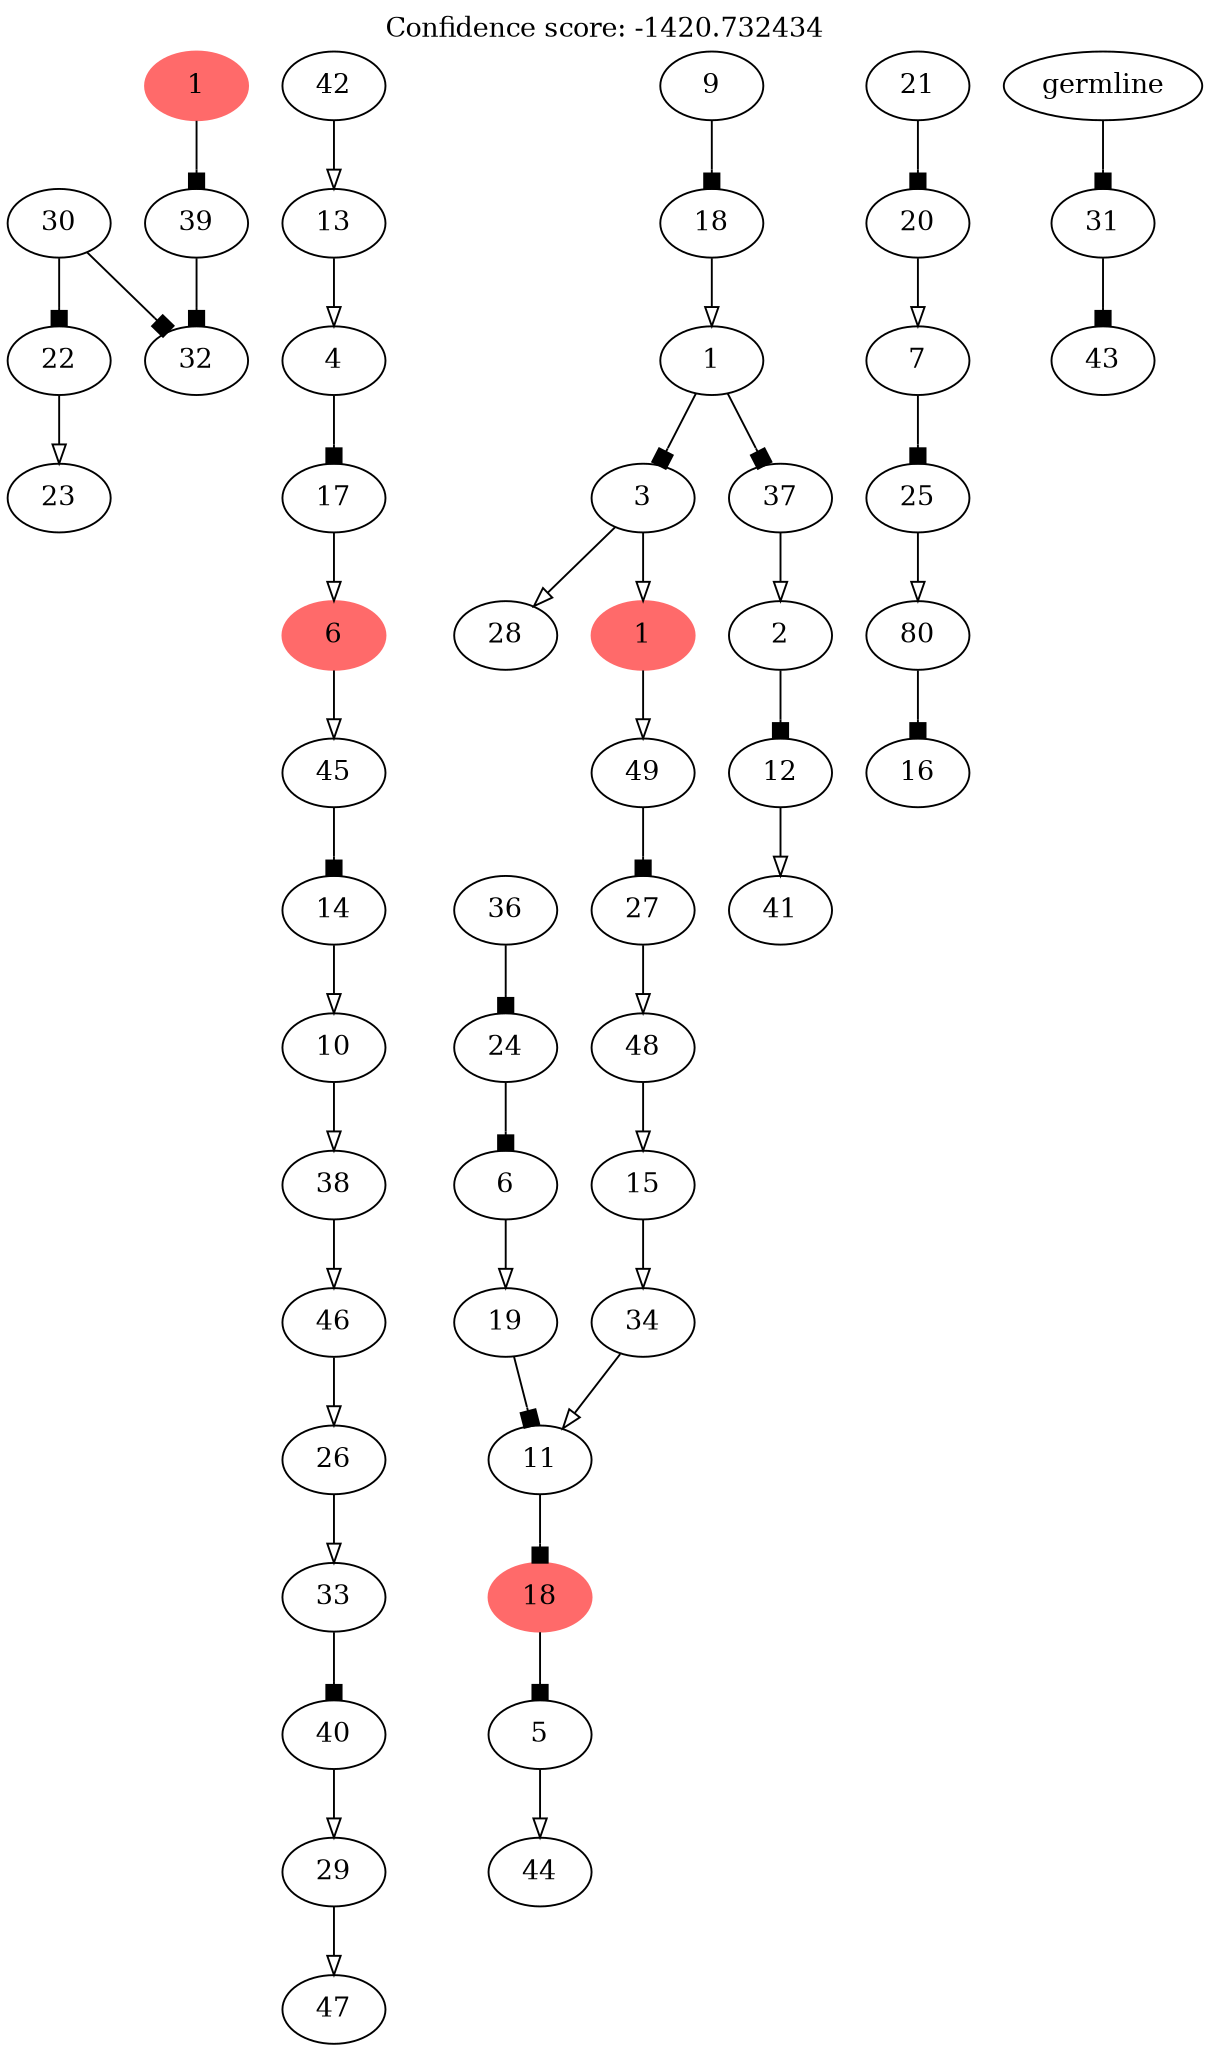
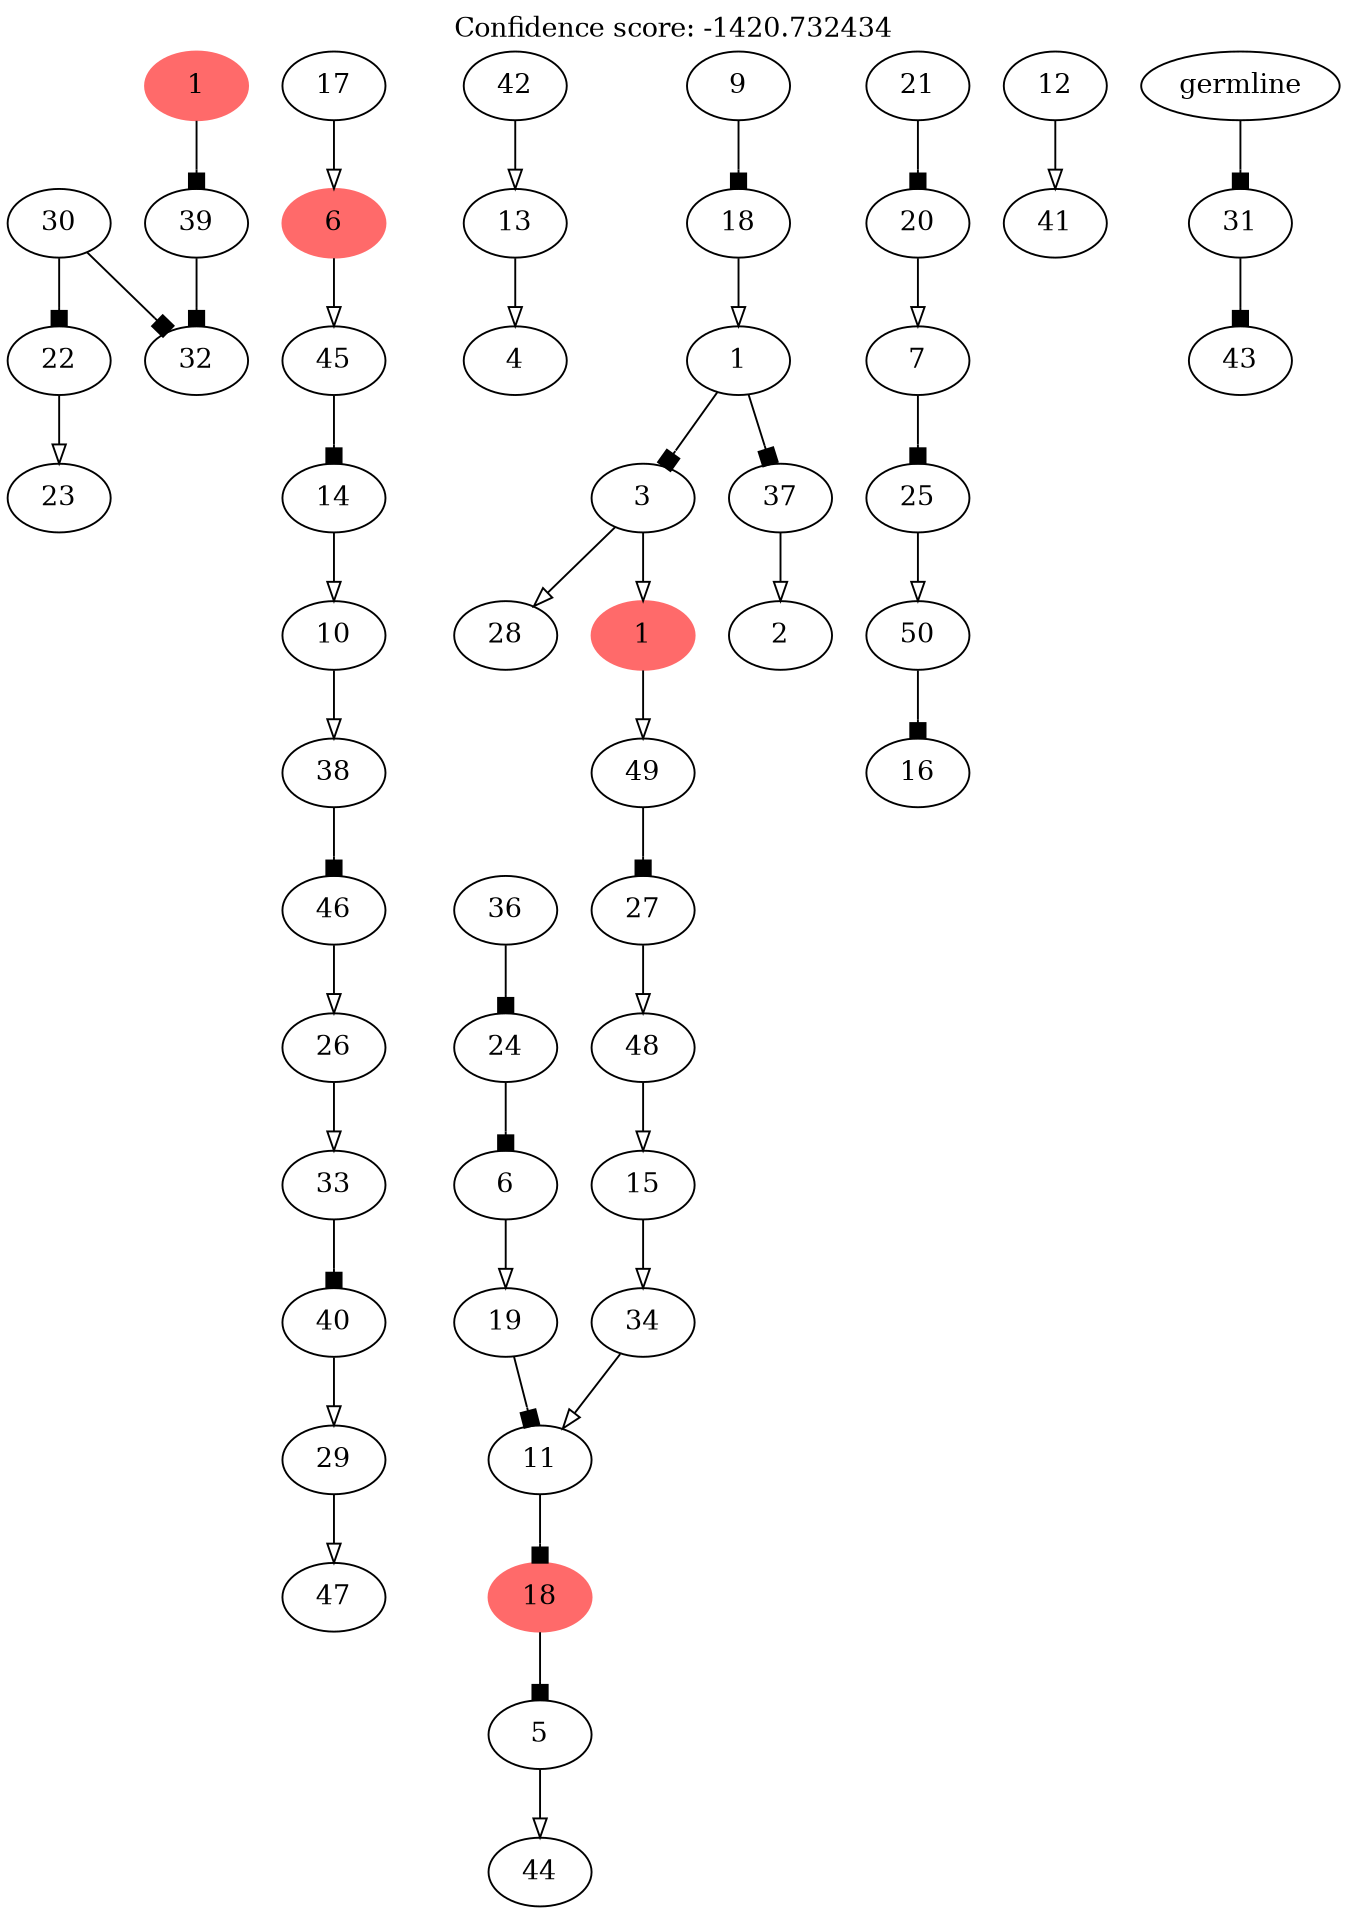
(334, 420) -> none
(918, 635) -> (918, 635)
(781, 695) -> none
(334, 1244) -> (334, 832)
